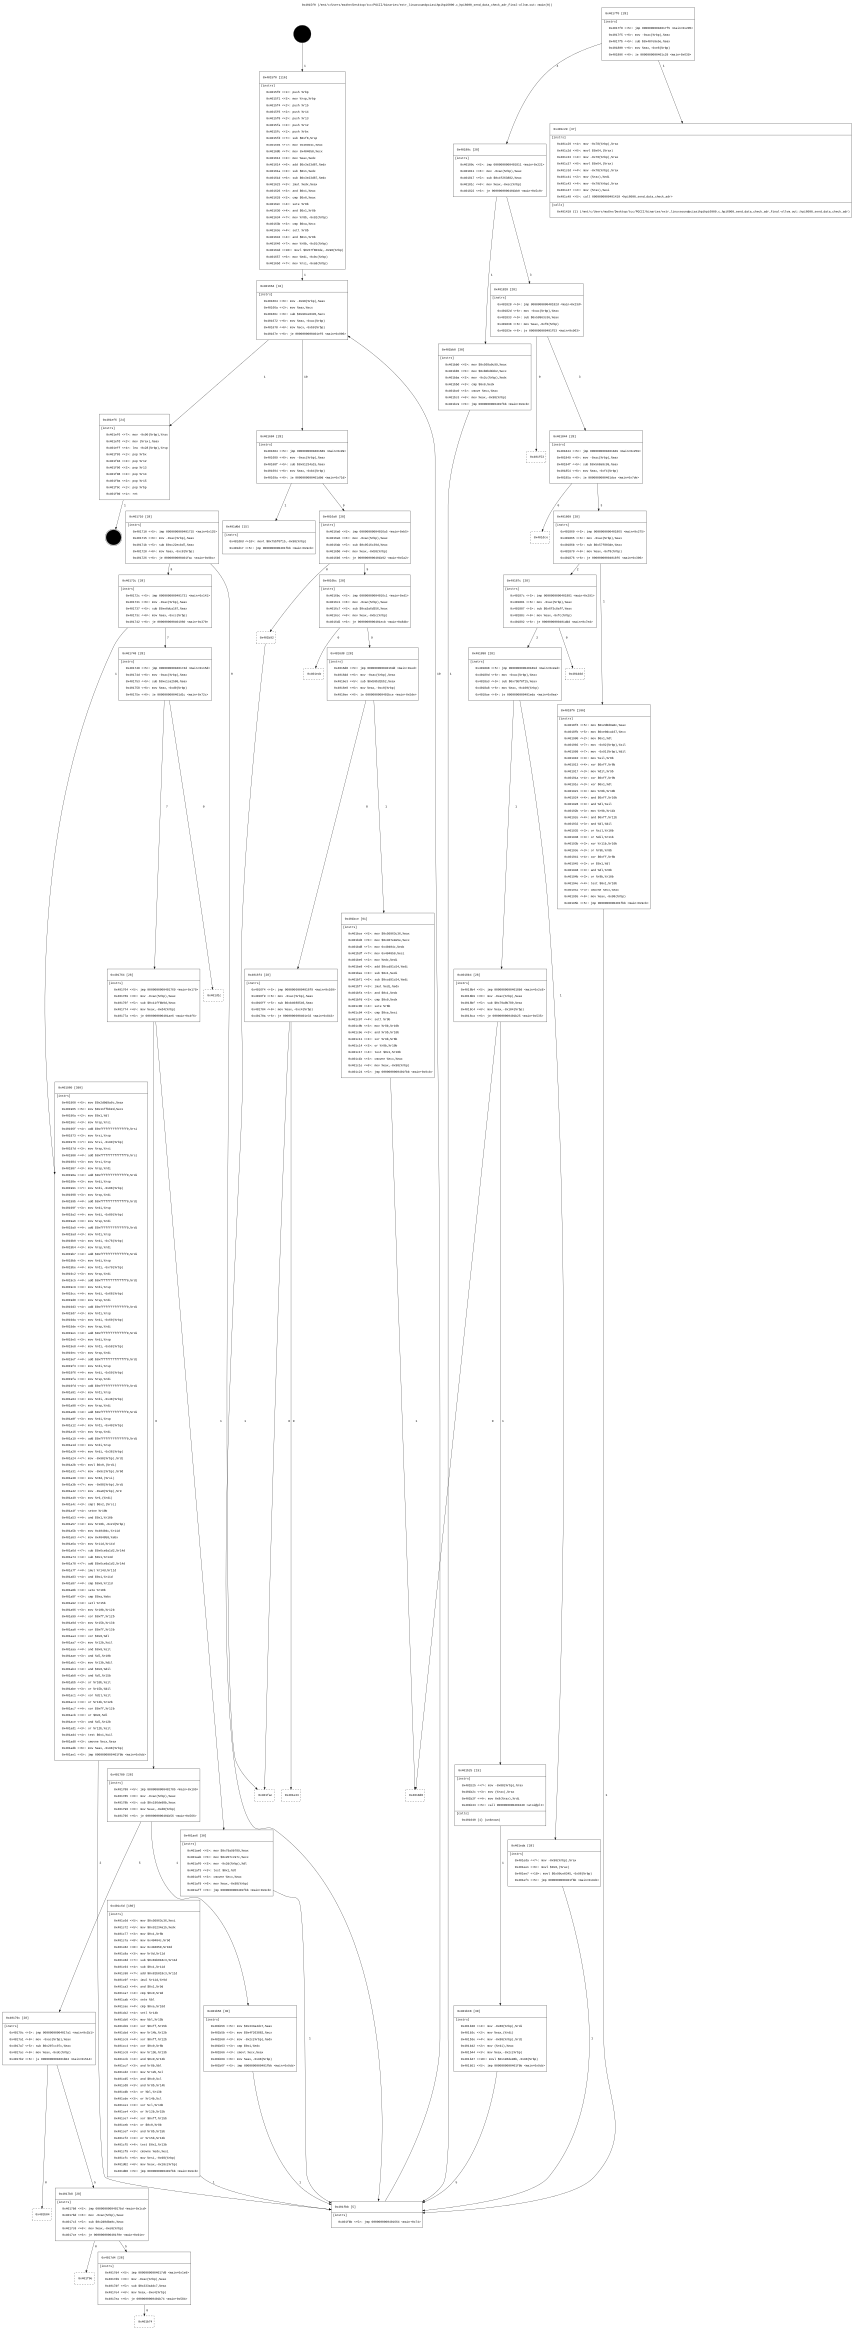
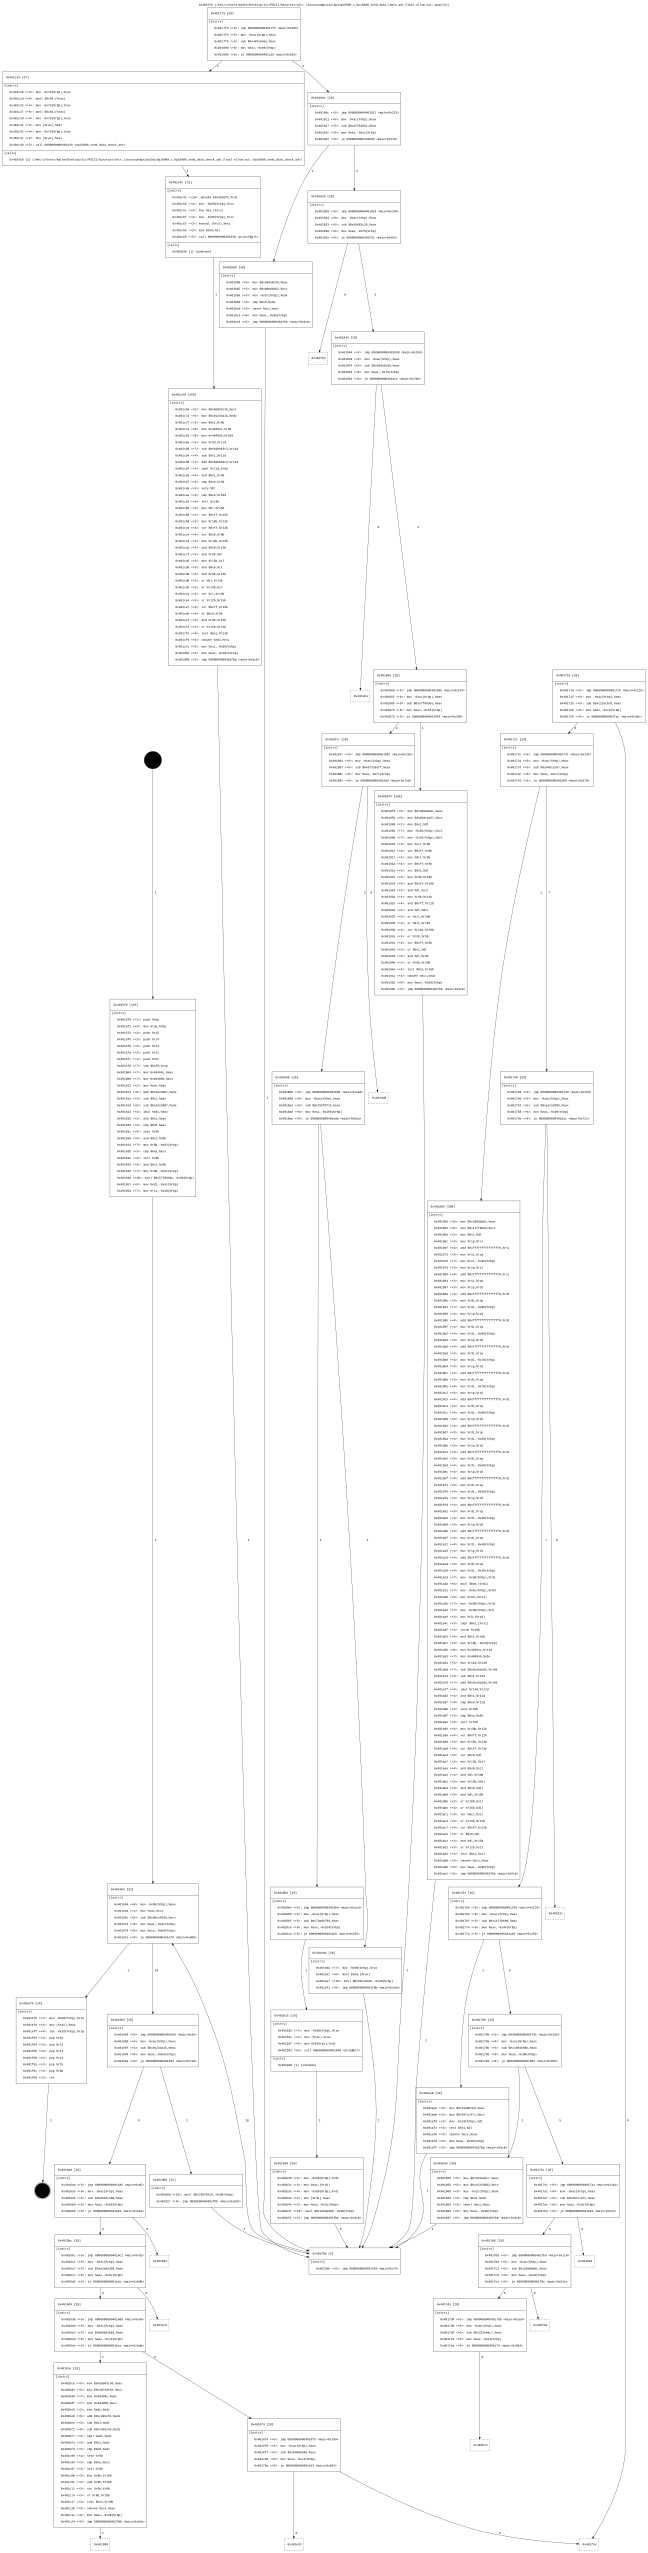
none -> (213, 217)
(457, 1405) -> none
(229, 1407) -> (255, 2237)
